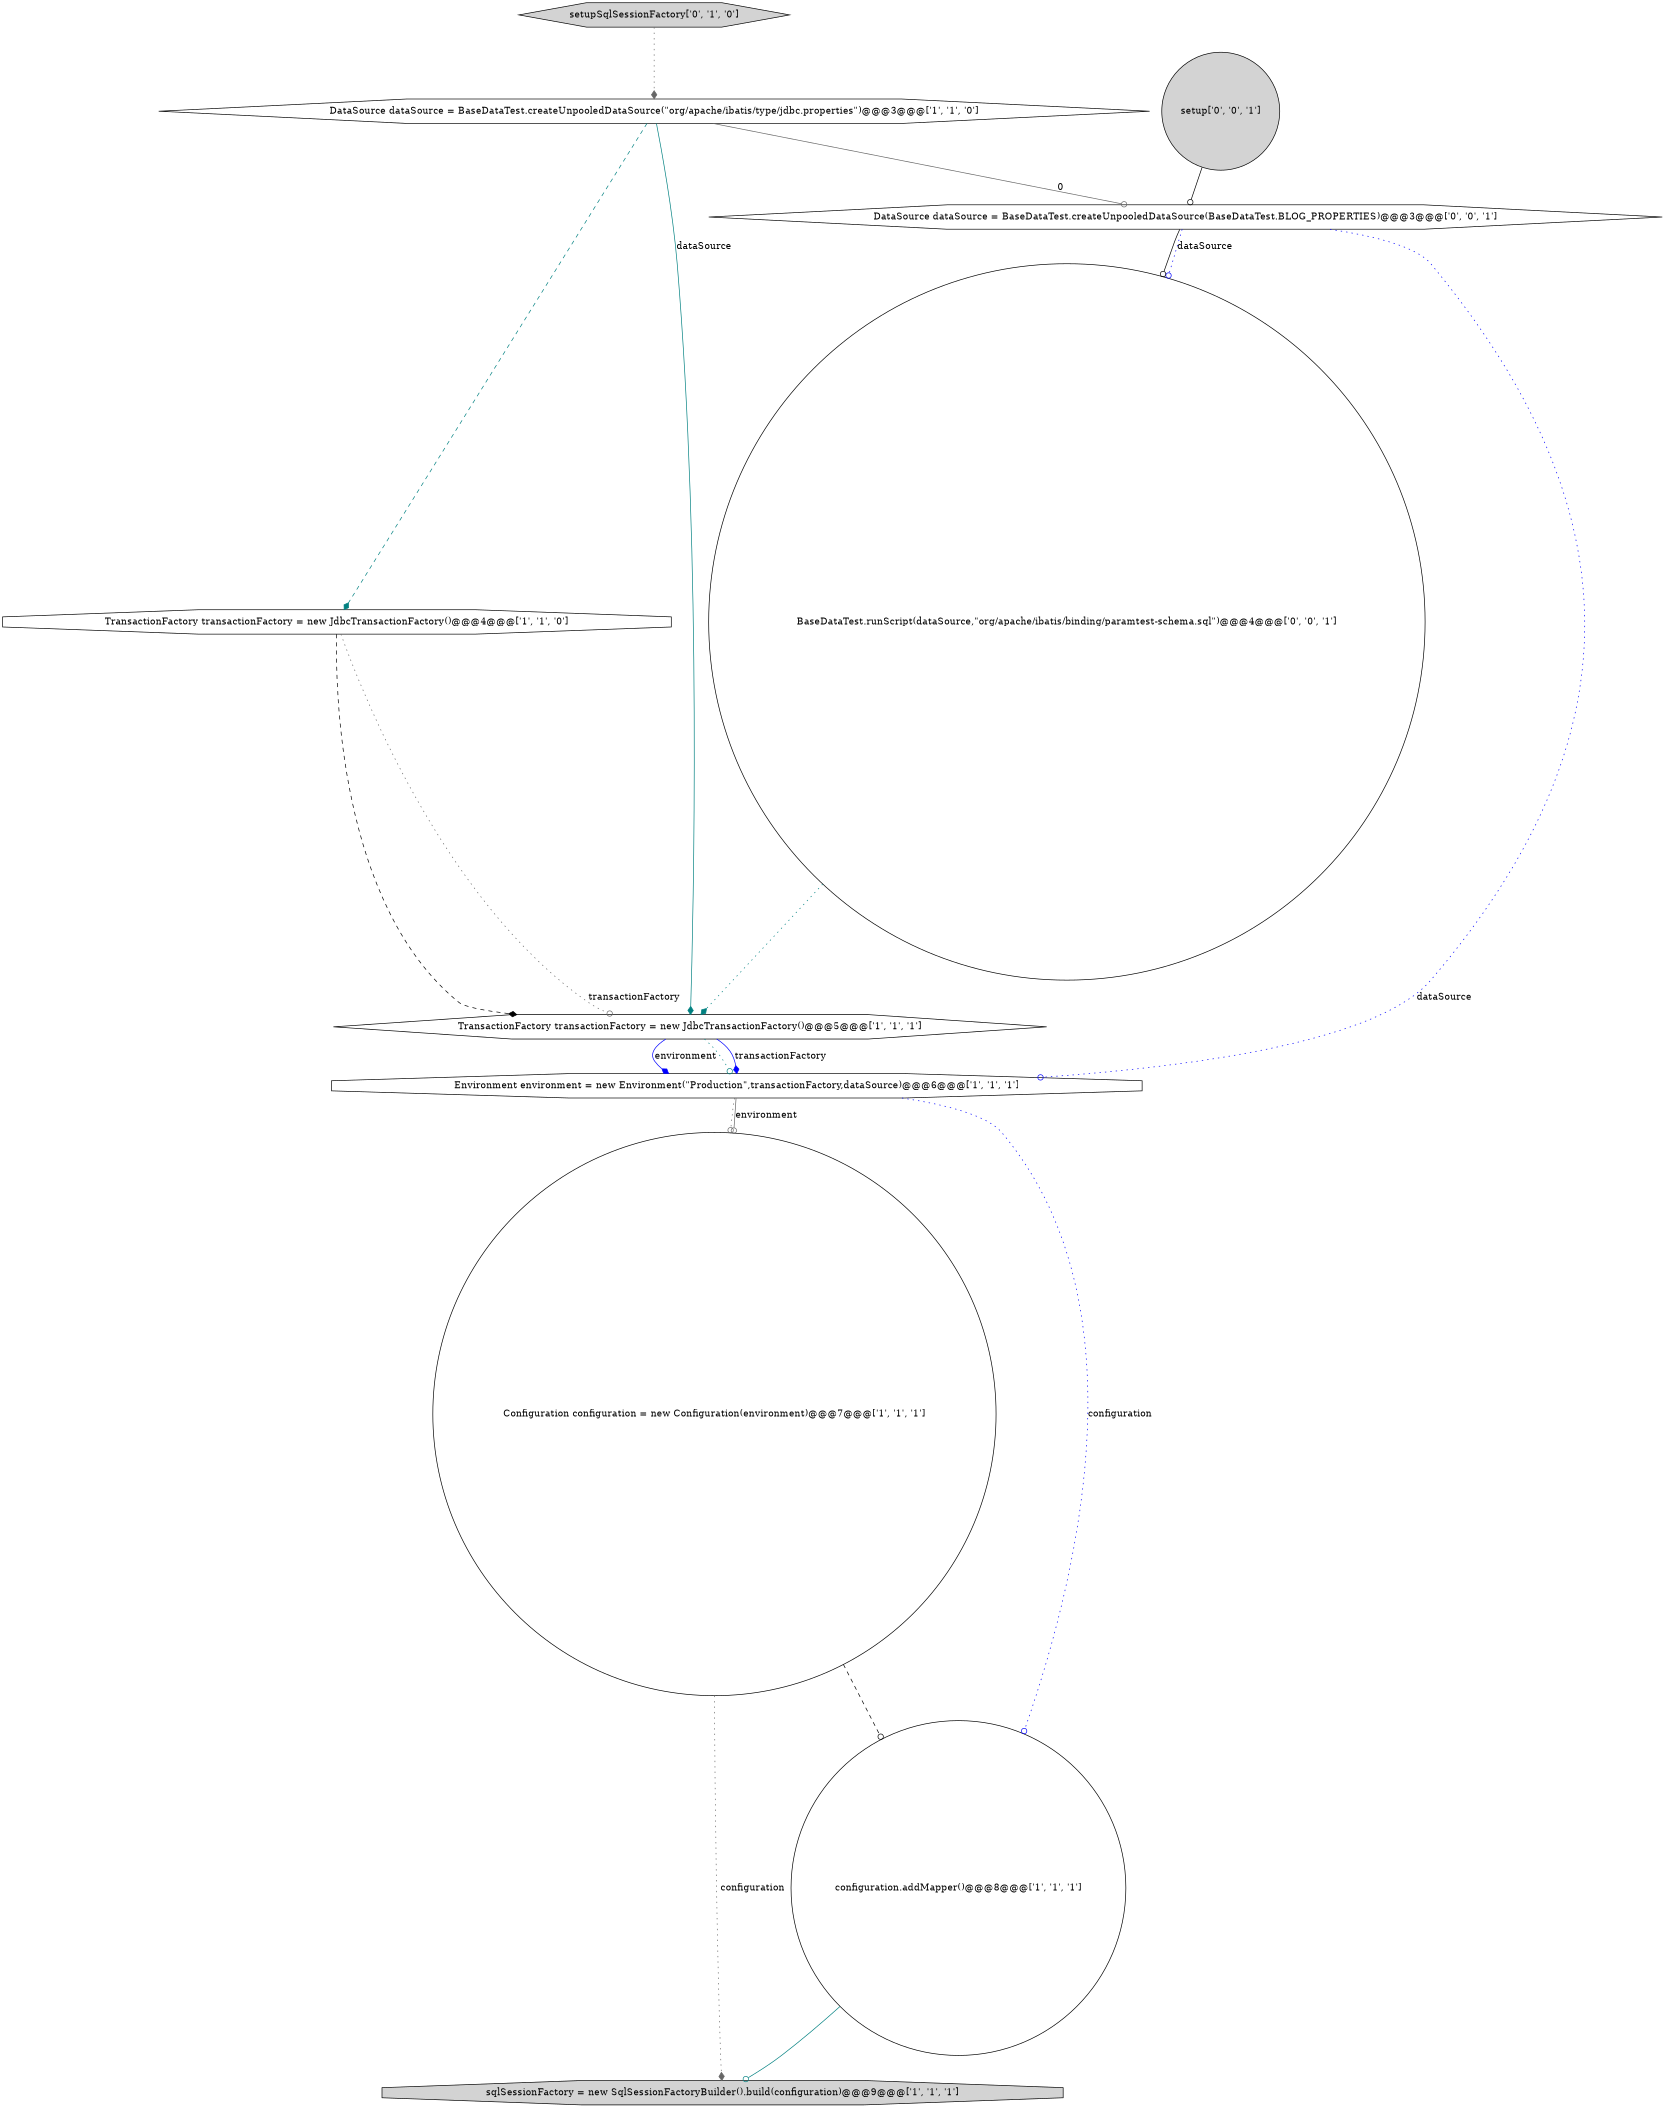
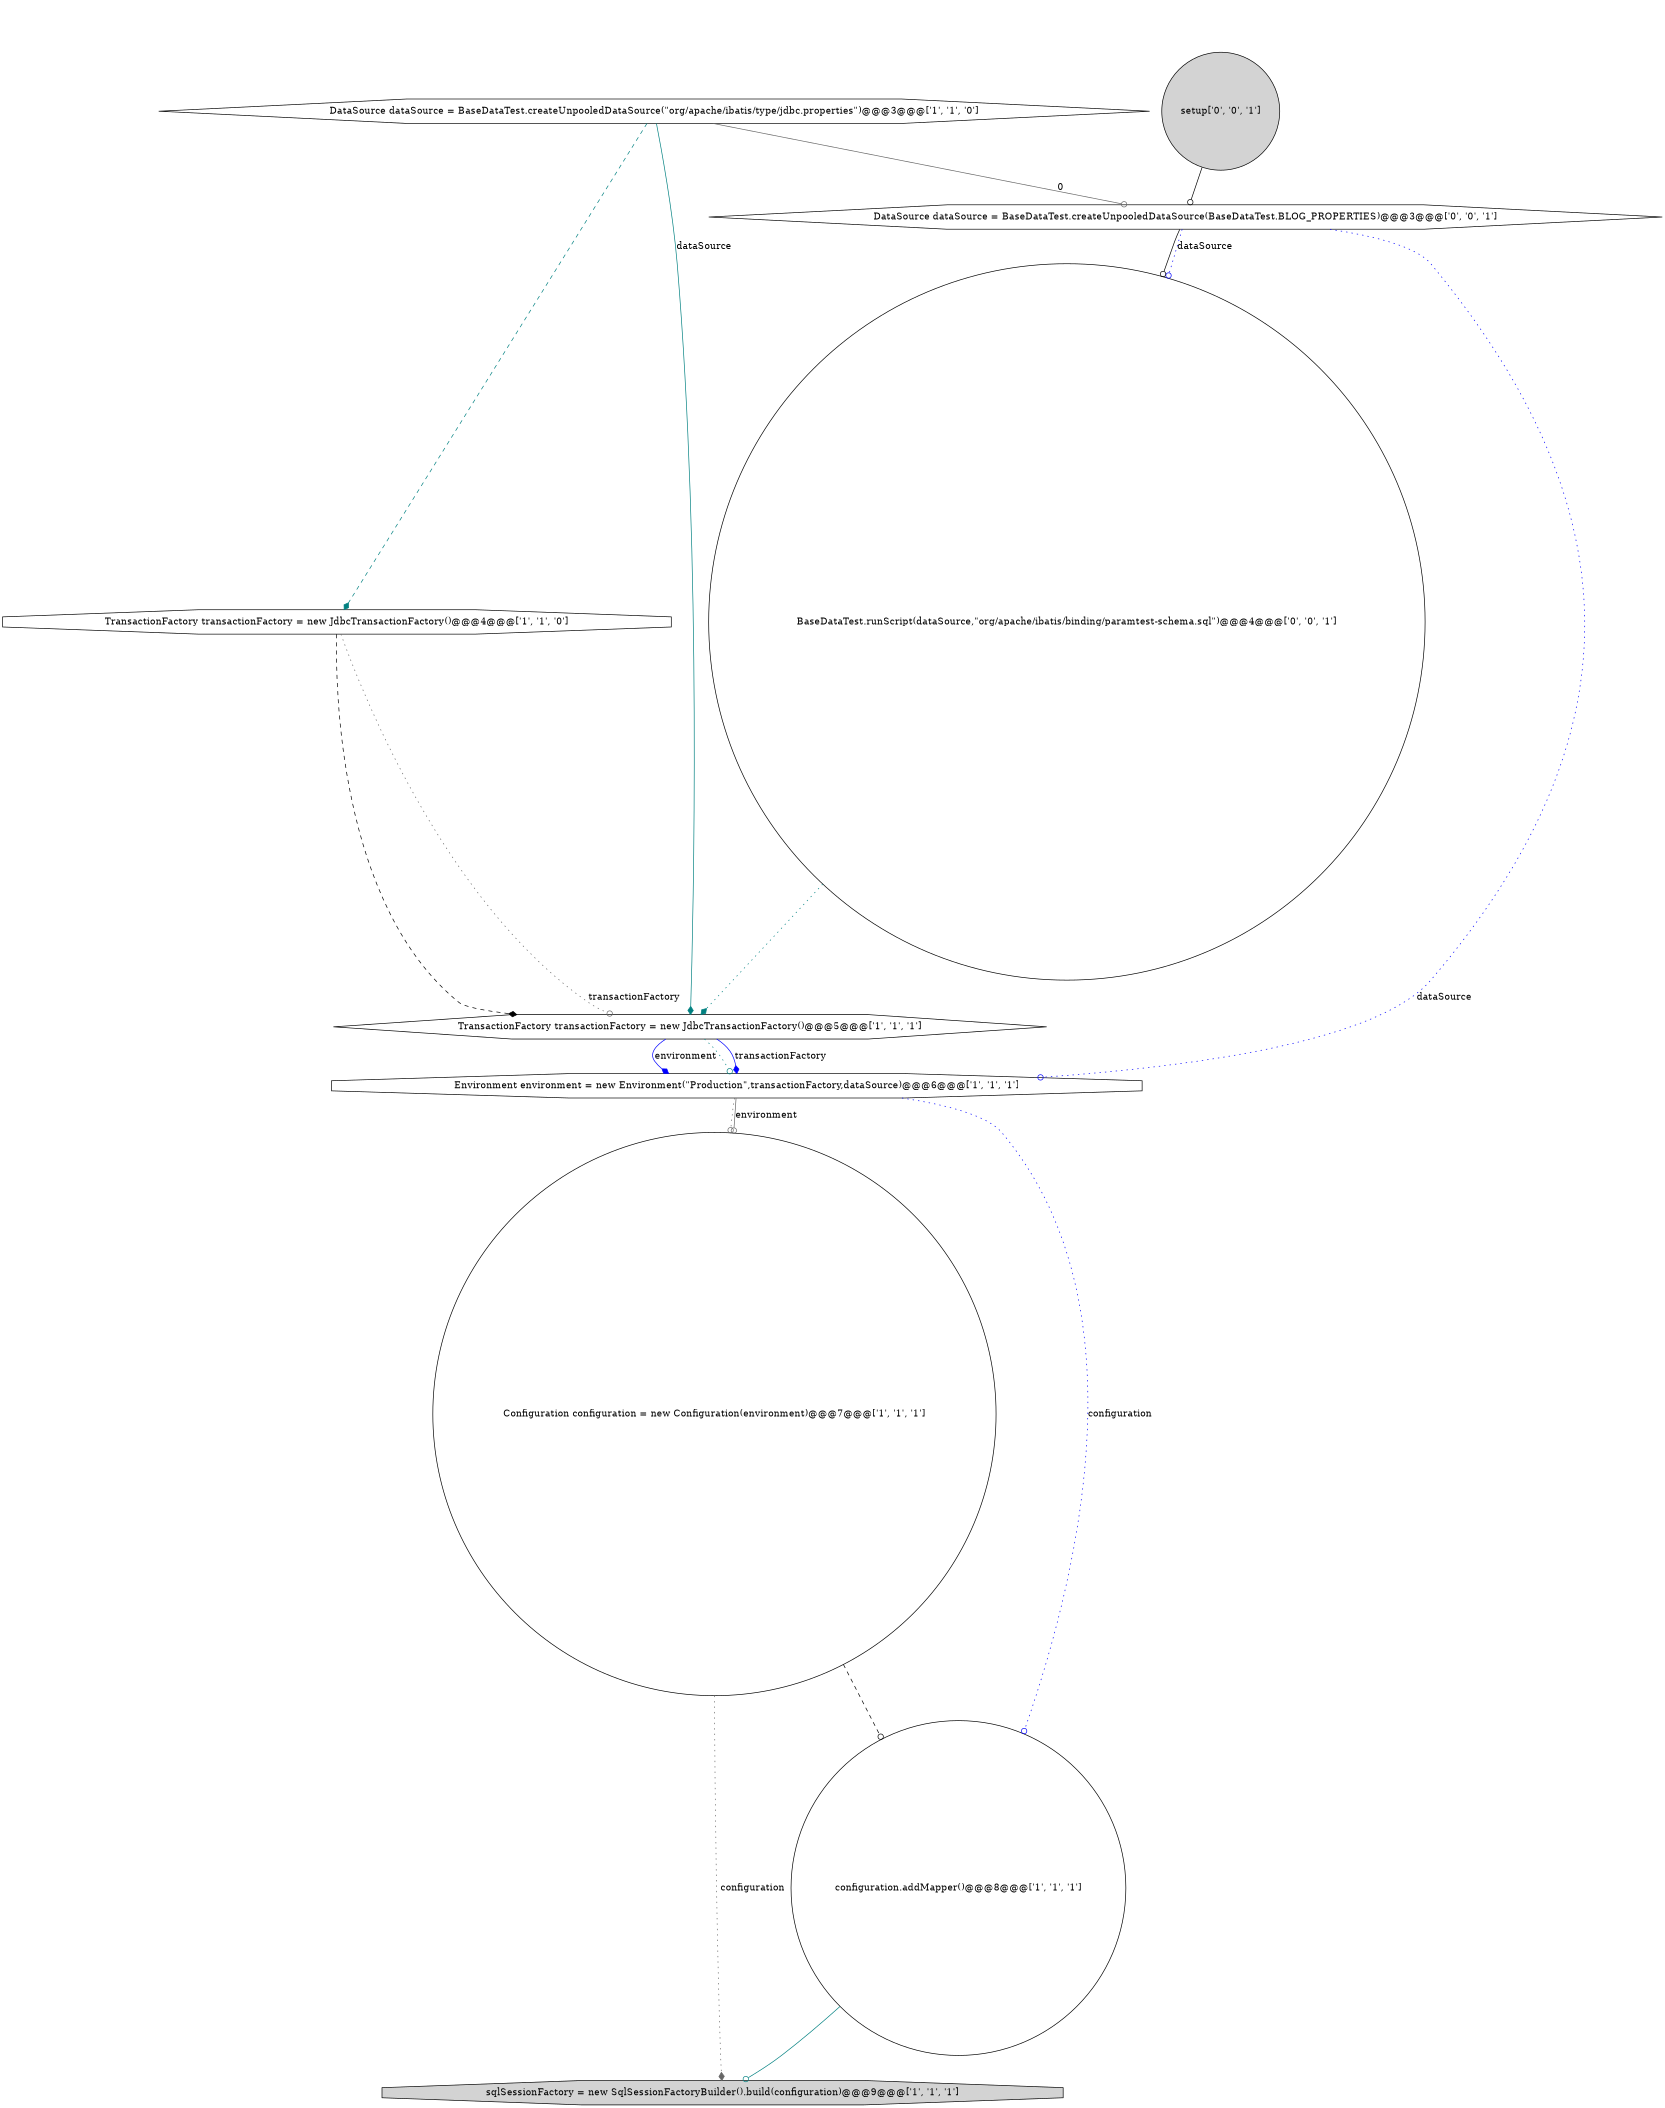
(654, 15) -> none
